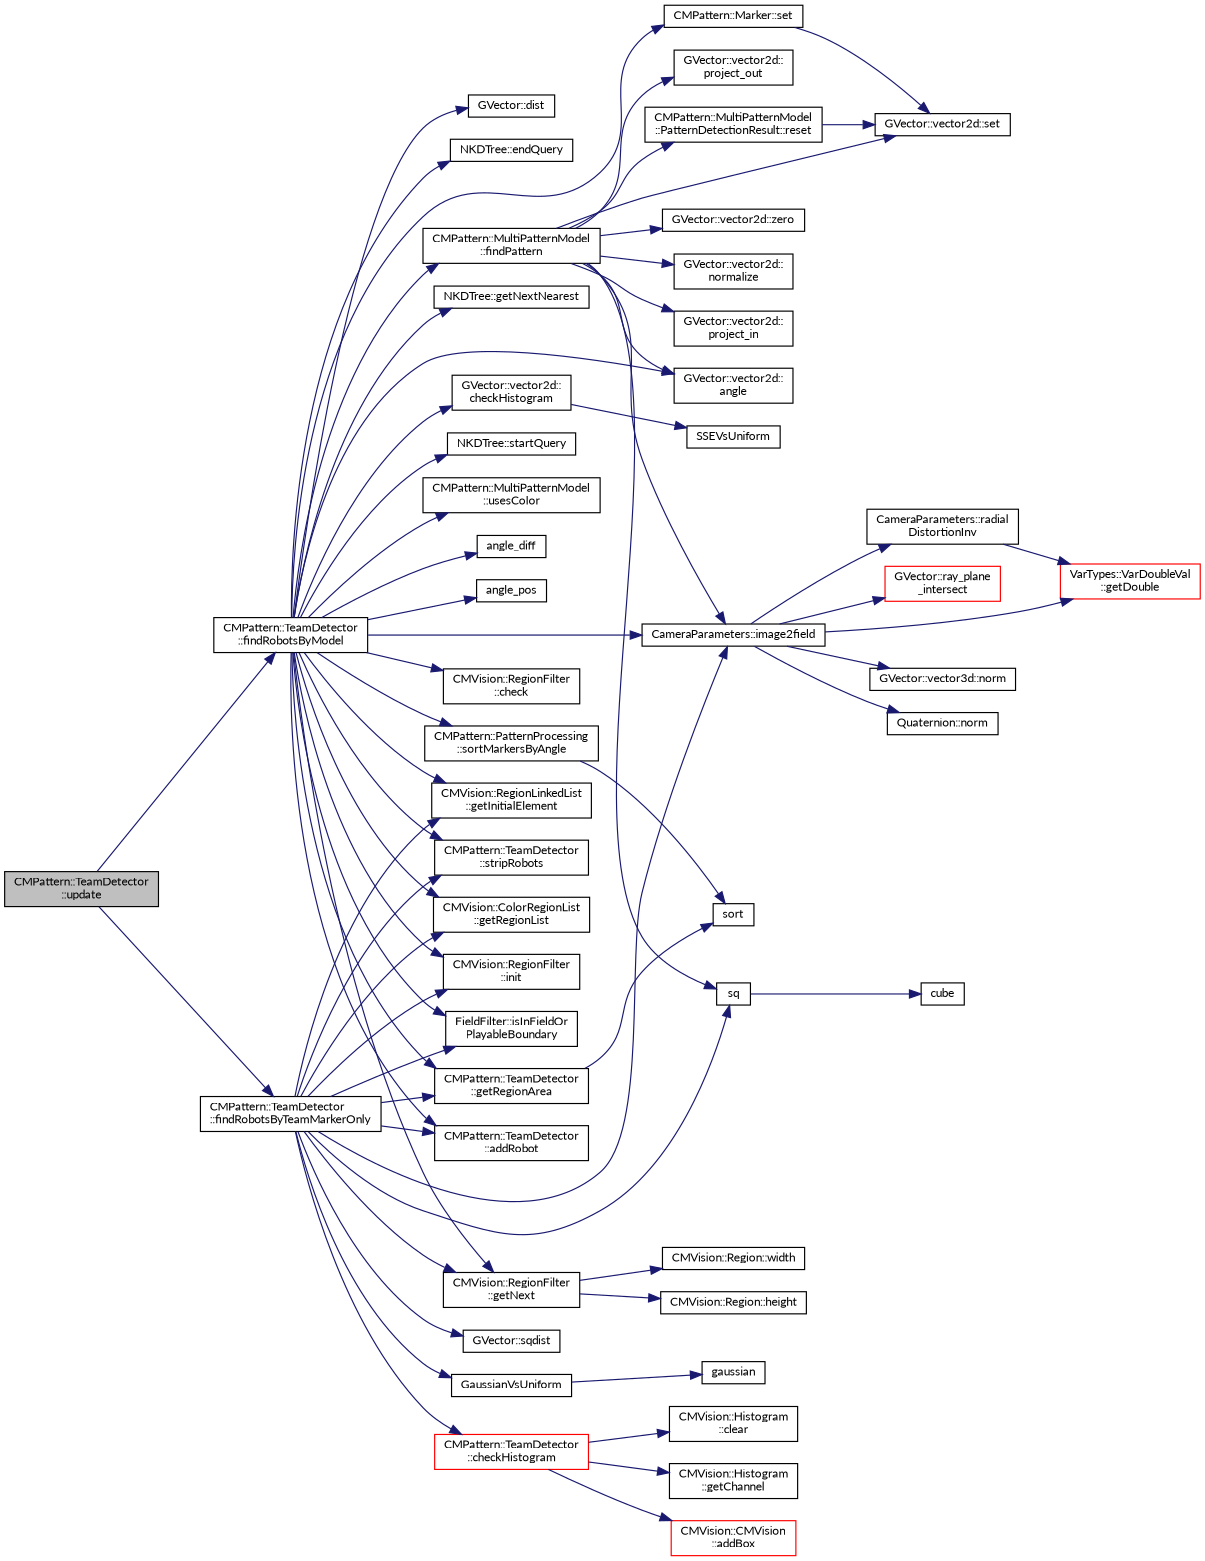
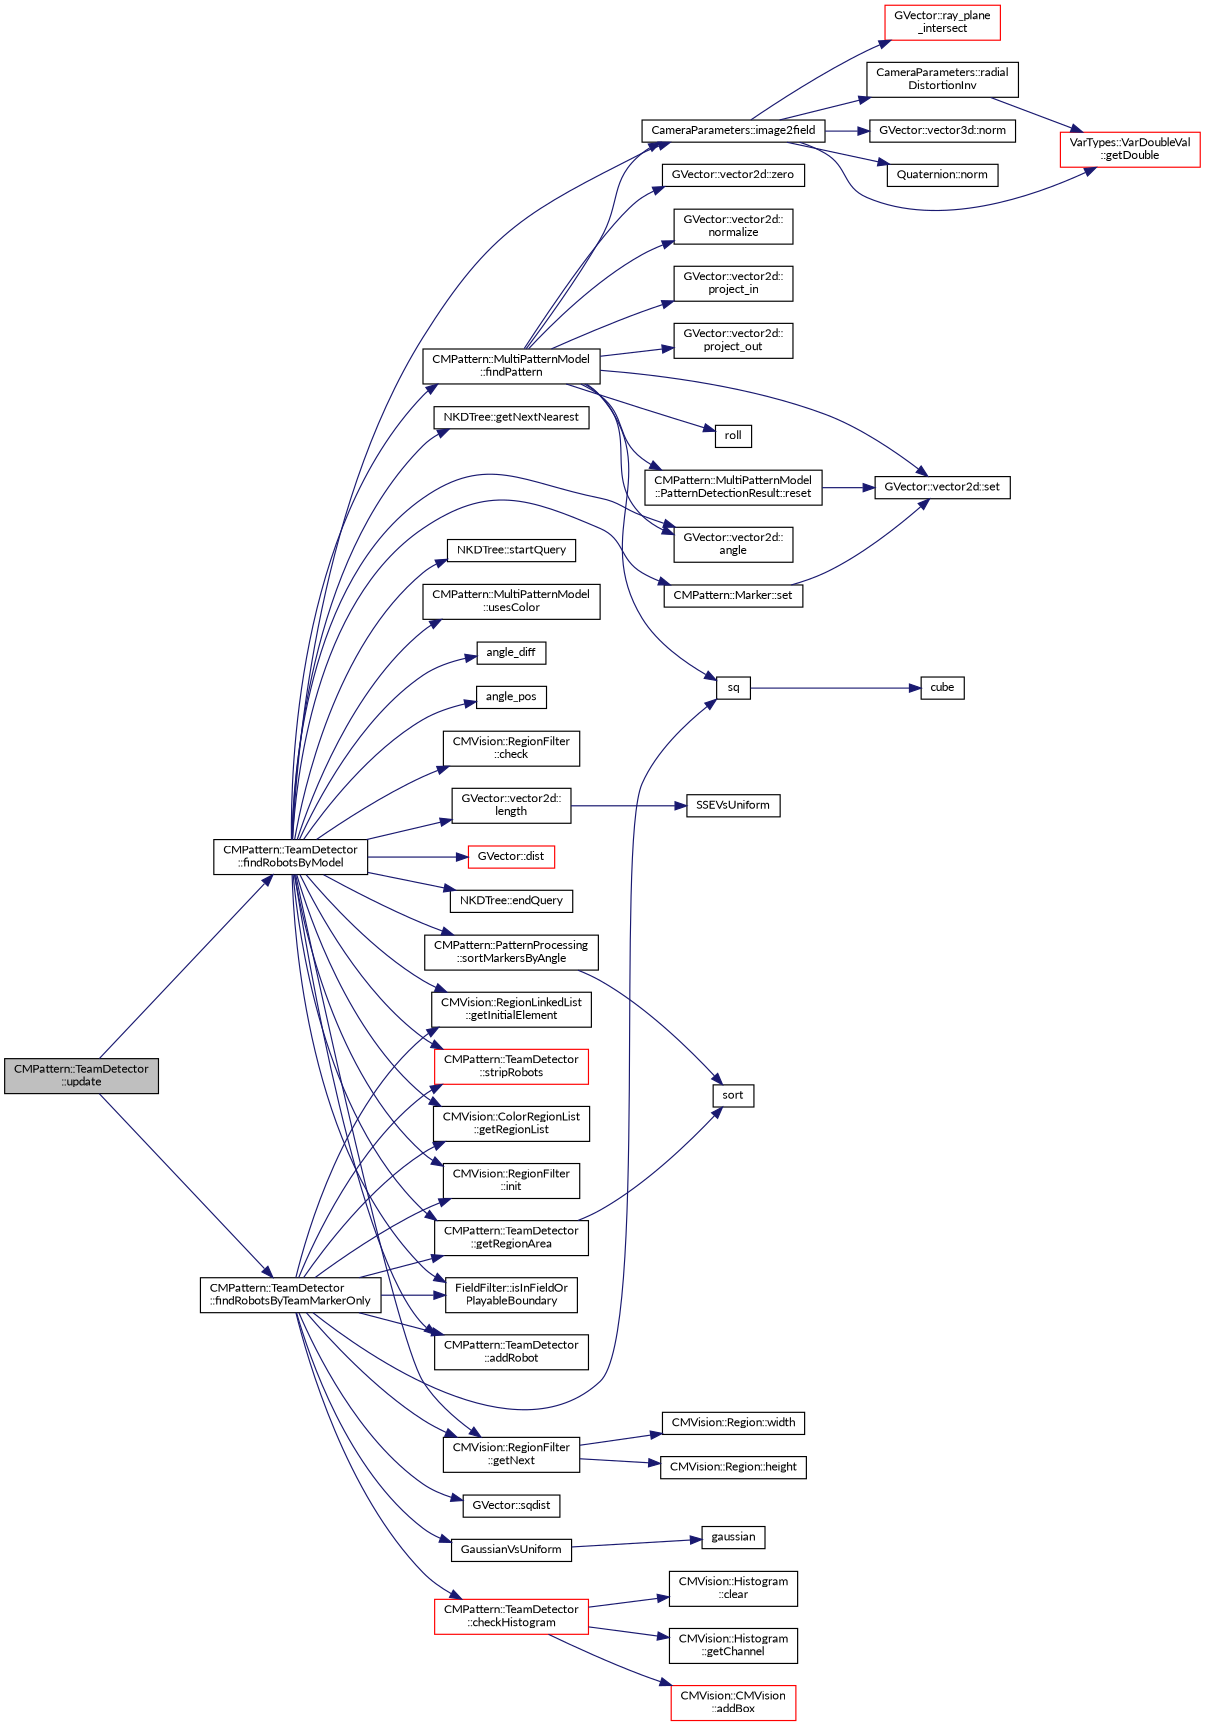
(512, 106) -> (512, 857)
(512, 393) -> (512, 806)
none -> (734, 436)
(512, 858) -> (512, 1067)
(632, 1063) -> none
